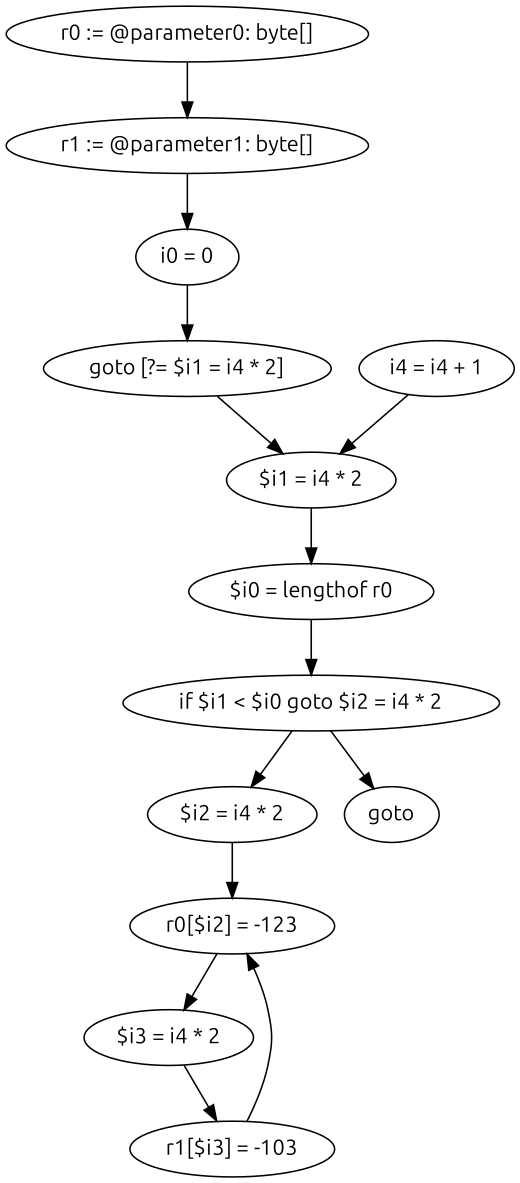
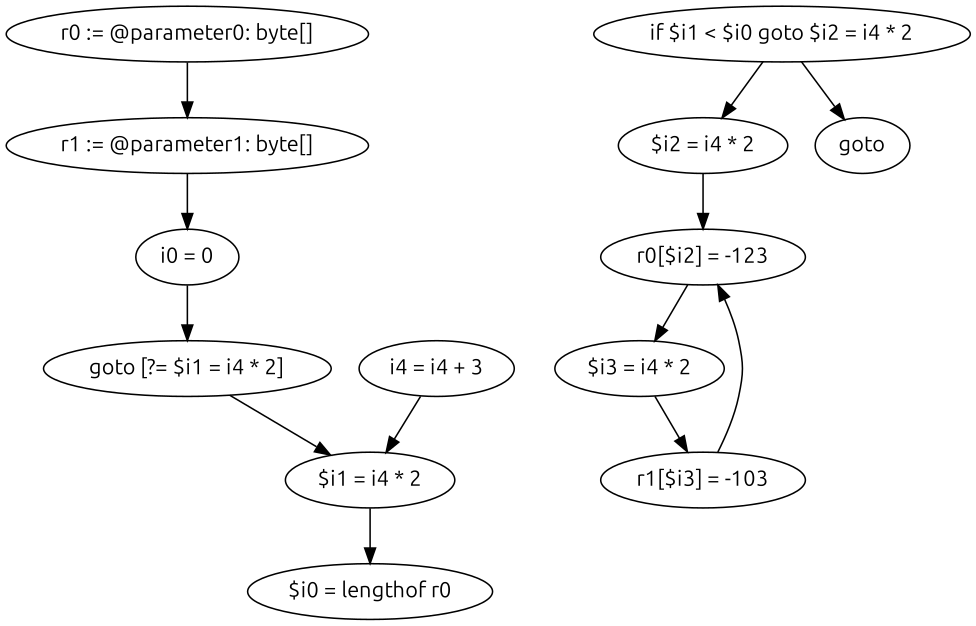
(437, 369) -> (437, 369)
(311, 640) -> none
